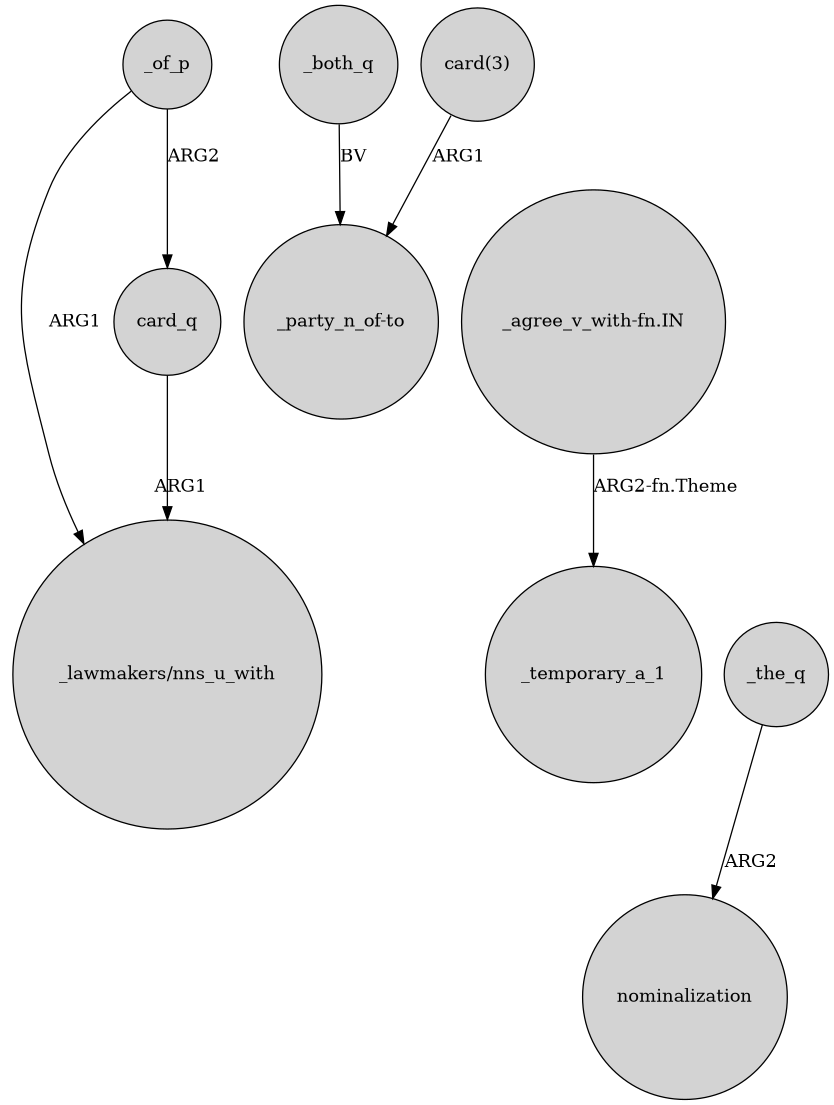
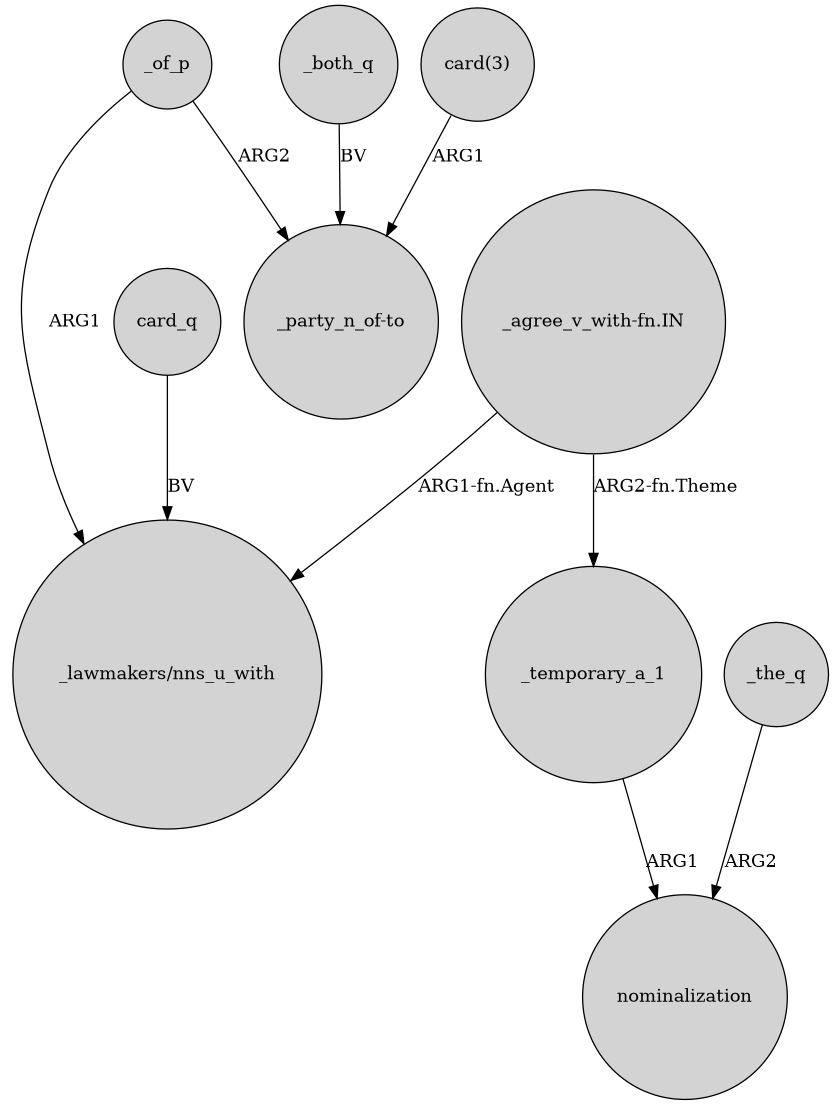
(167, 182) -> (238, 165)
(181, 487) -> (181, 487)
none -> (401, 494)
none -> (638, 832)
